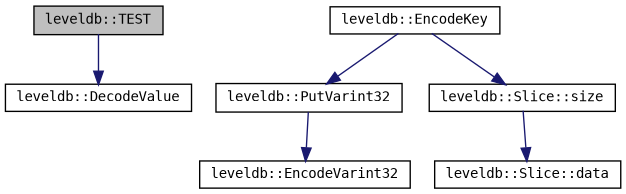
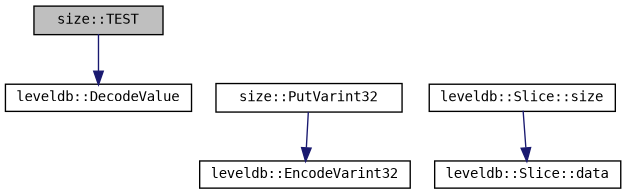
(98, 20) -> (98, 20)
(415, 20) -> none
(309, 98) -> (309, 98)
